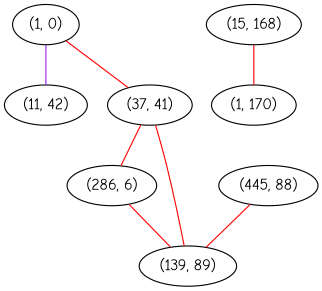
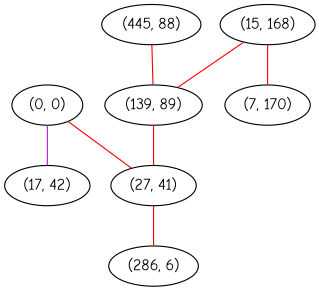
(46, 25) -> (47, 105)
(46, 105) -> (47, 186)
(150, 105) -> (154, 186)
(254, 105) -> (268, 105)
(150, 226) -> (211, 65)
